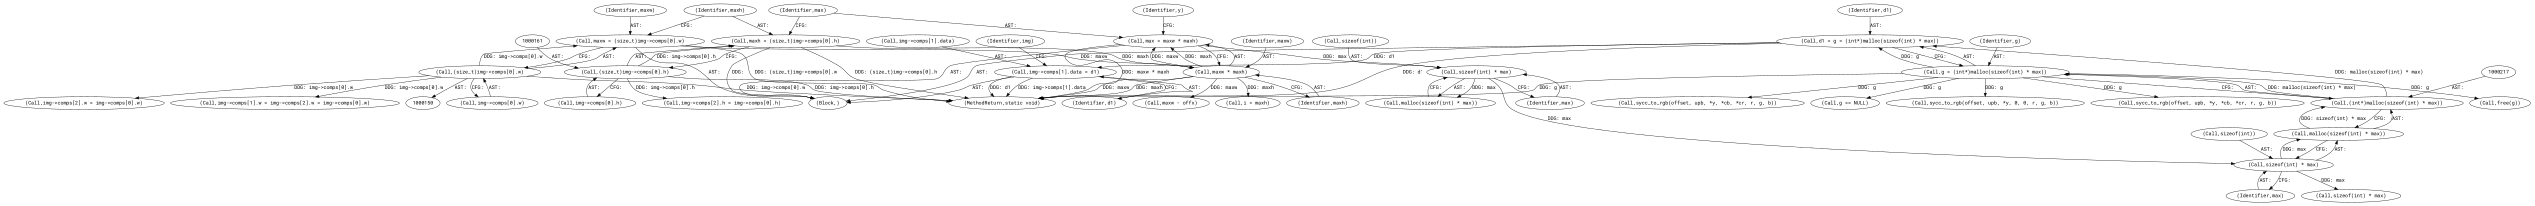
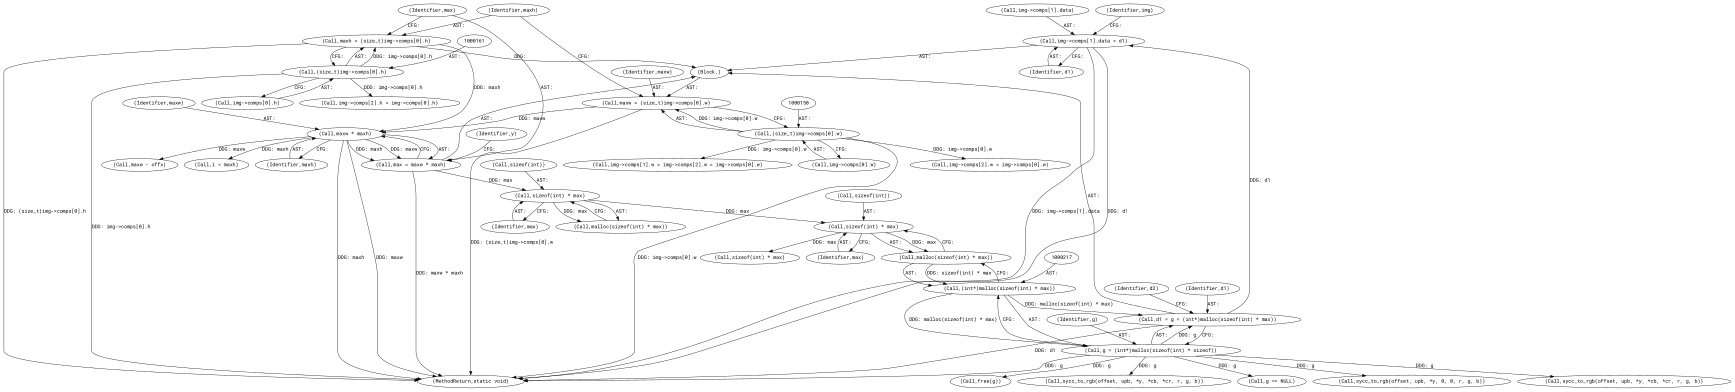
(1985, 72) -> (1151, 351)
(714, 84) -> (685, 86)
(451, 87) -> (799, 117)
none -> (1136, 289)
